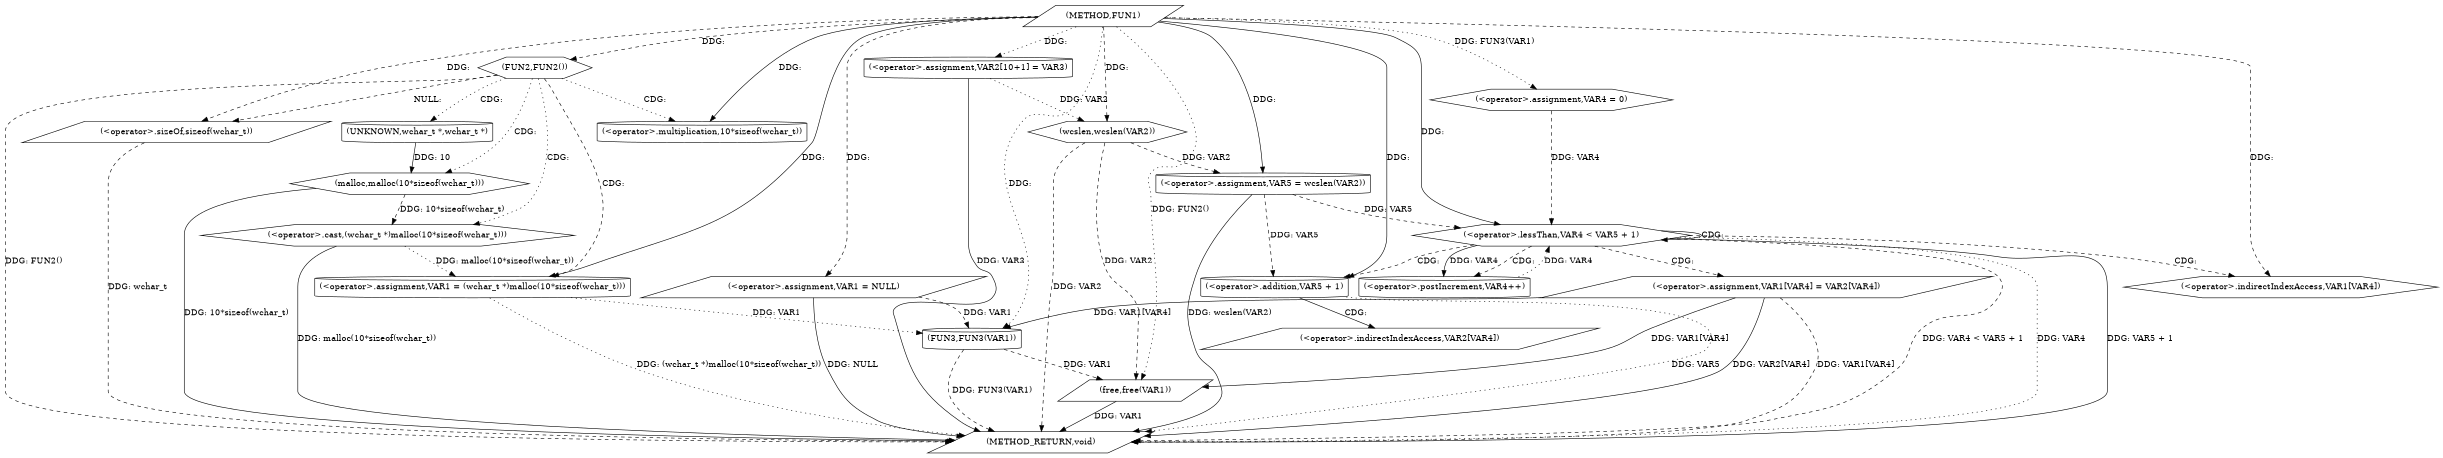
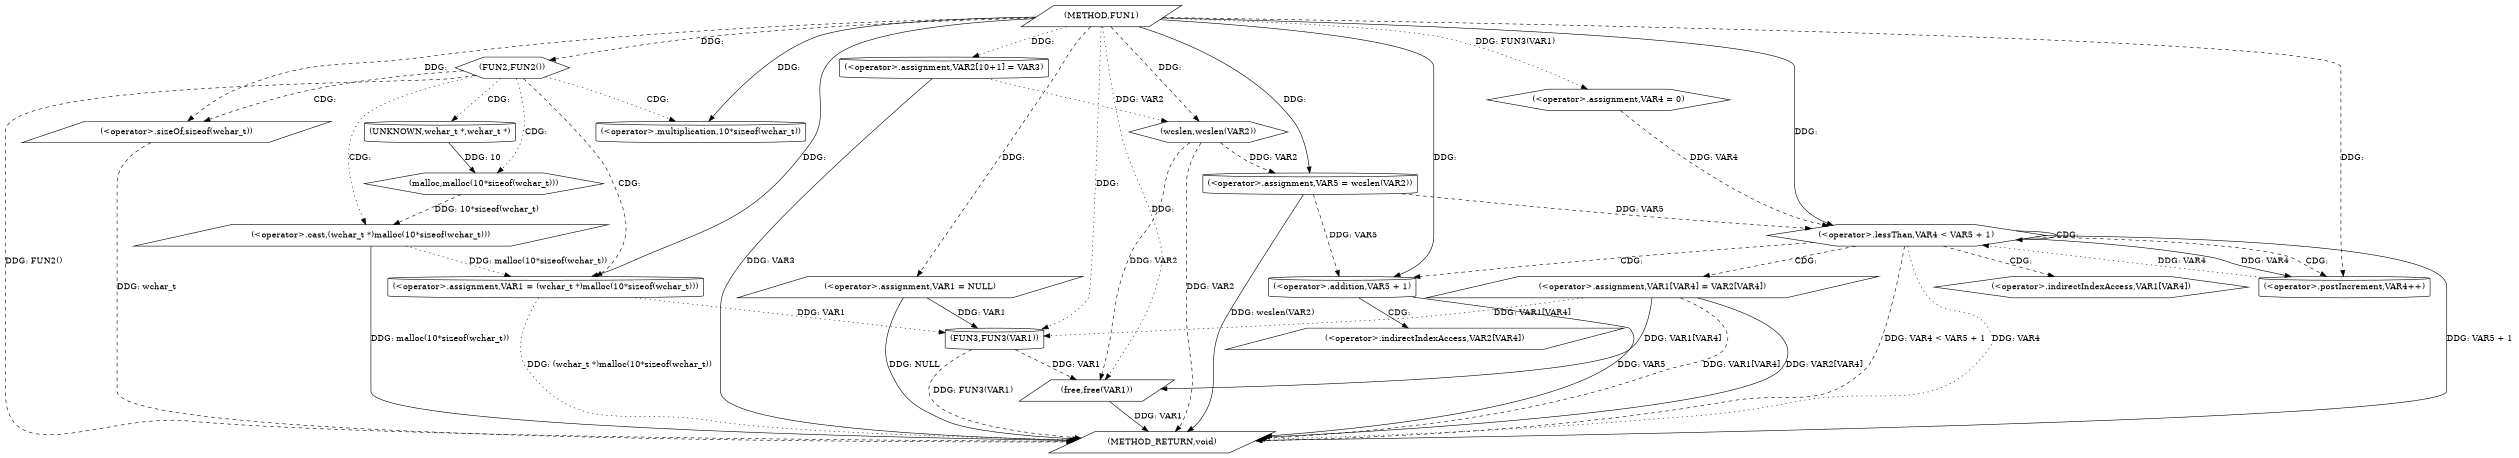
(1813, 34) -> (1855, 33)
(429, 100) -> (327, 100)
(1181, 210) -> (1164, 210)
(388, 235) -> (371, 235)
(1275, 300) -> (1317, 323)
(954, 308) -> (950, 311)
(1621, 370) -> (1574, 383)
(412, 425) -> none
